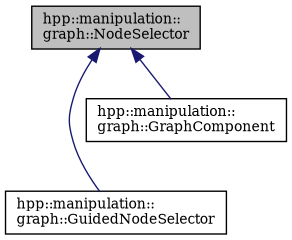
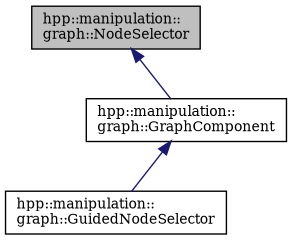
(70, 127) -> (147, 172)
